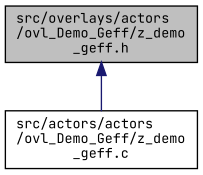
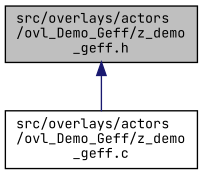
(101, 140) -> (101, 140)
